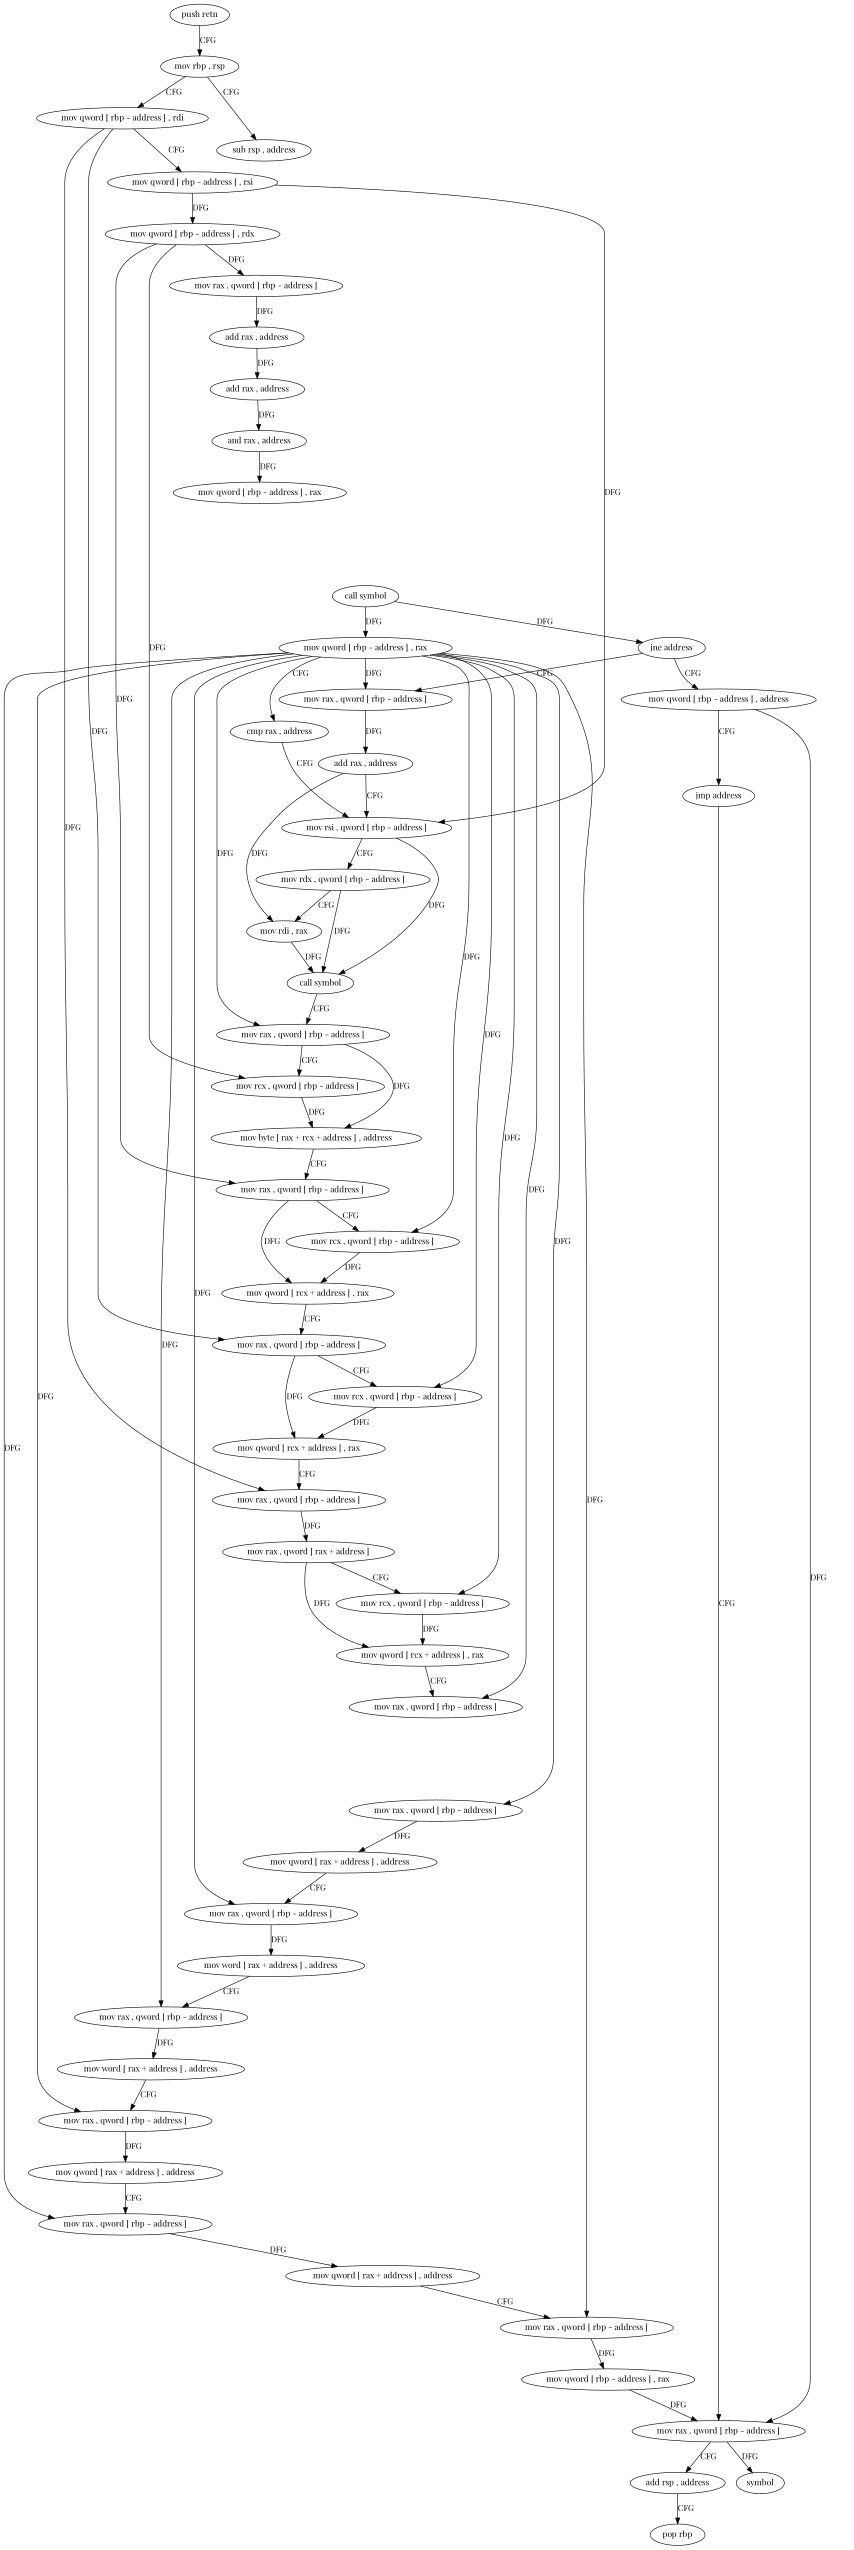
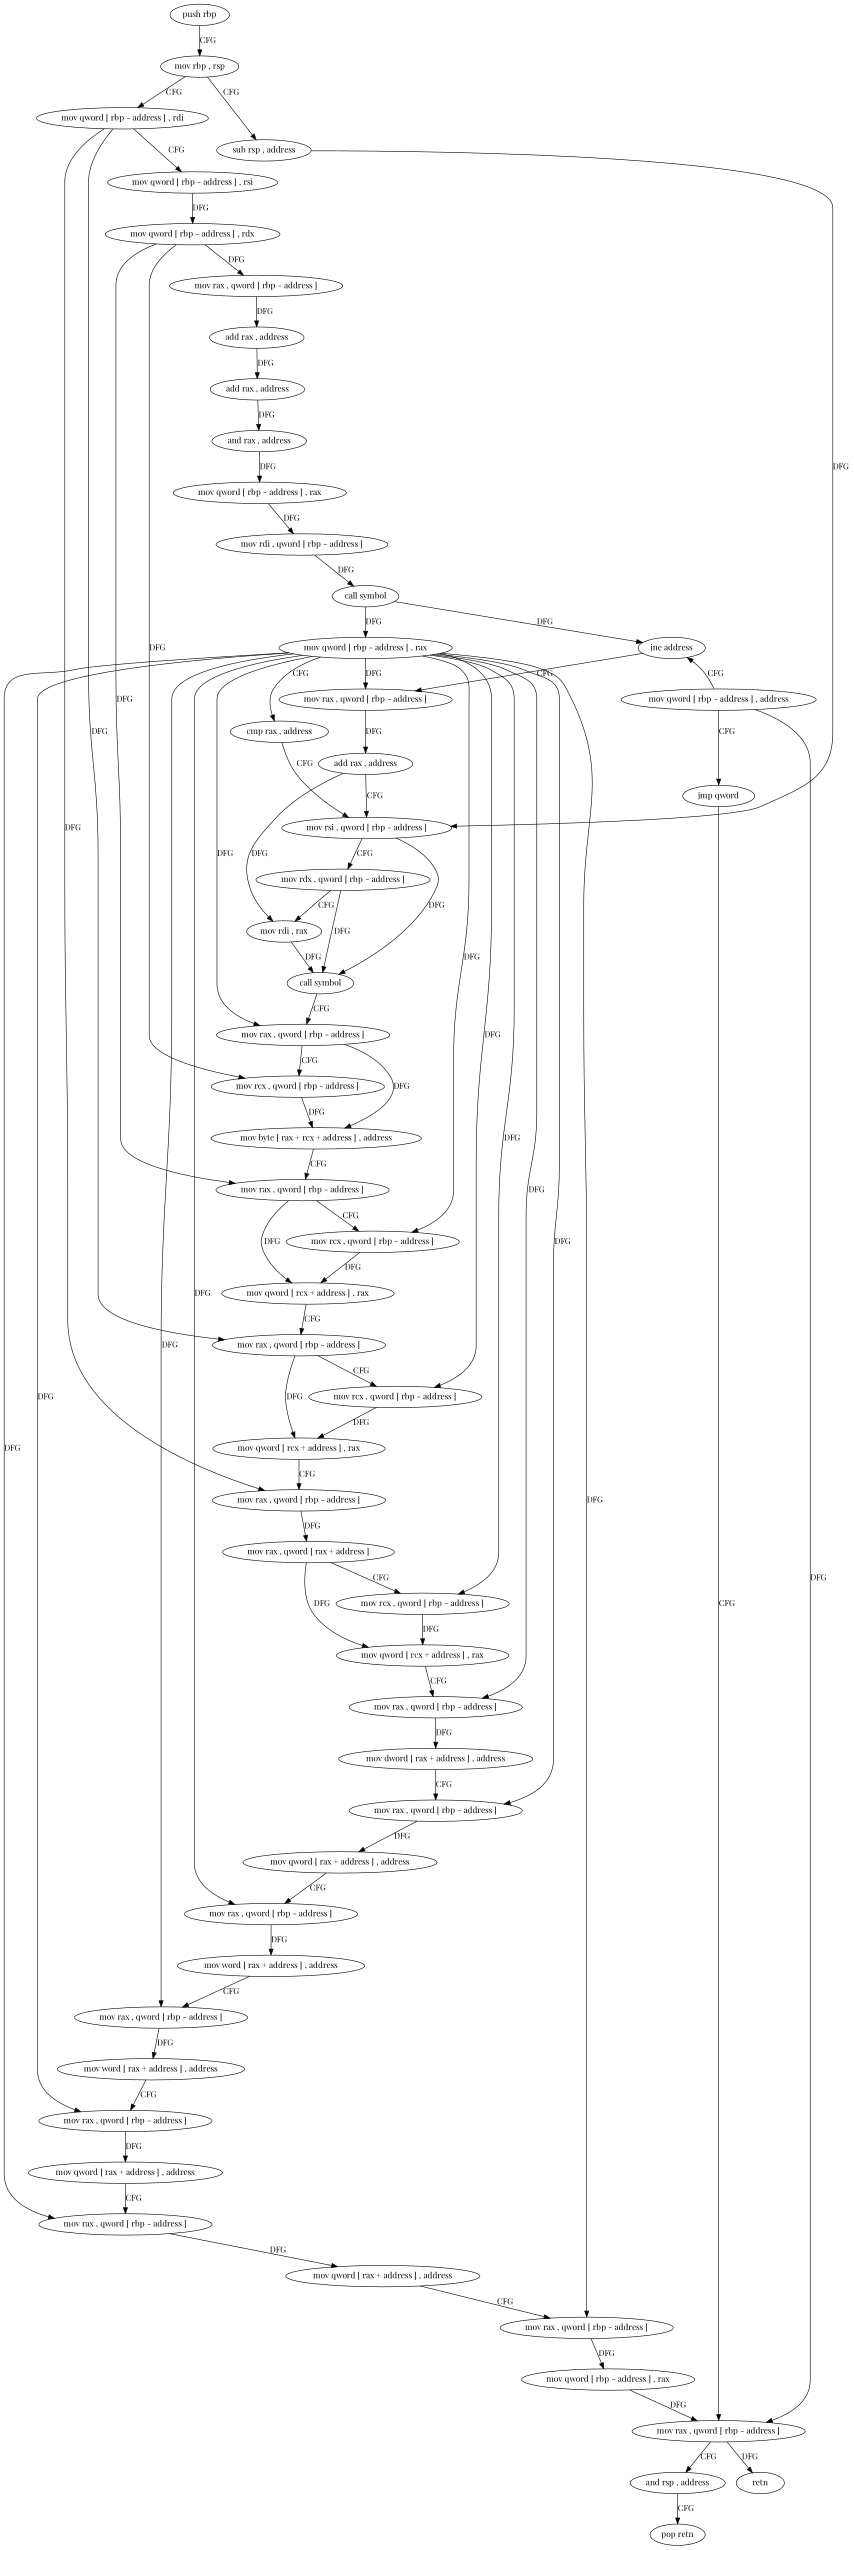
(200, 15) -> (200, 15)
(605, 419) -> (833, 412)
none -> (302, 545)
(681, 674) -> (705, 673)
(719, 796) -> (719, 796)
none -> (436, 1759)
(678, 2483) -> (678, 2483)
(760, 2483) -> (760, 2483)
(678, 2535) -> (678, 2535)
